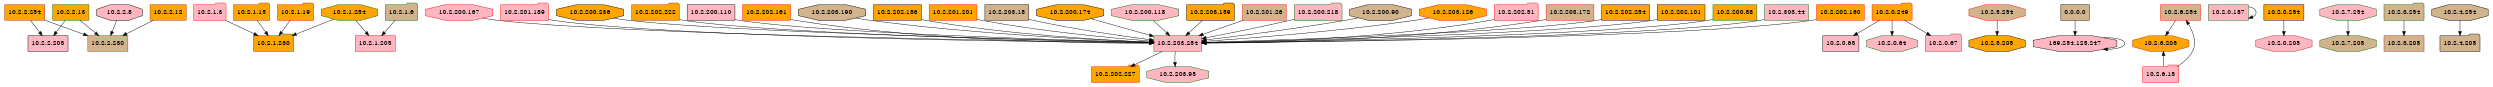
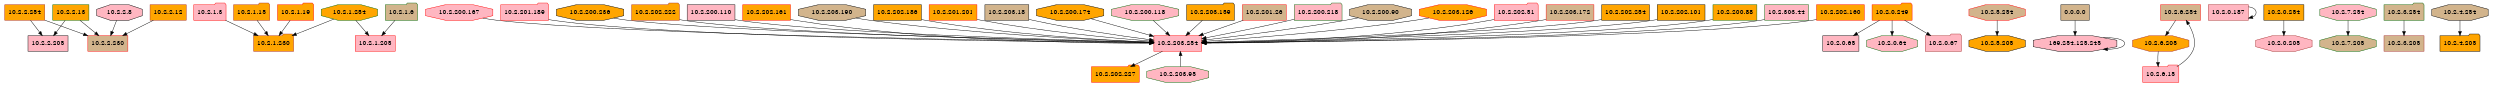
(2228, 12) -> (2228, 12)
(274, 43) -> (274, 43)
(2075, 43) -> (2075, 43)
(2460, 43) -> (2460, 43)
(1175, 57) -> (1181, 61)
(2164, 61) -> (2158, 57)
